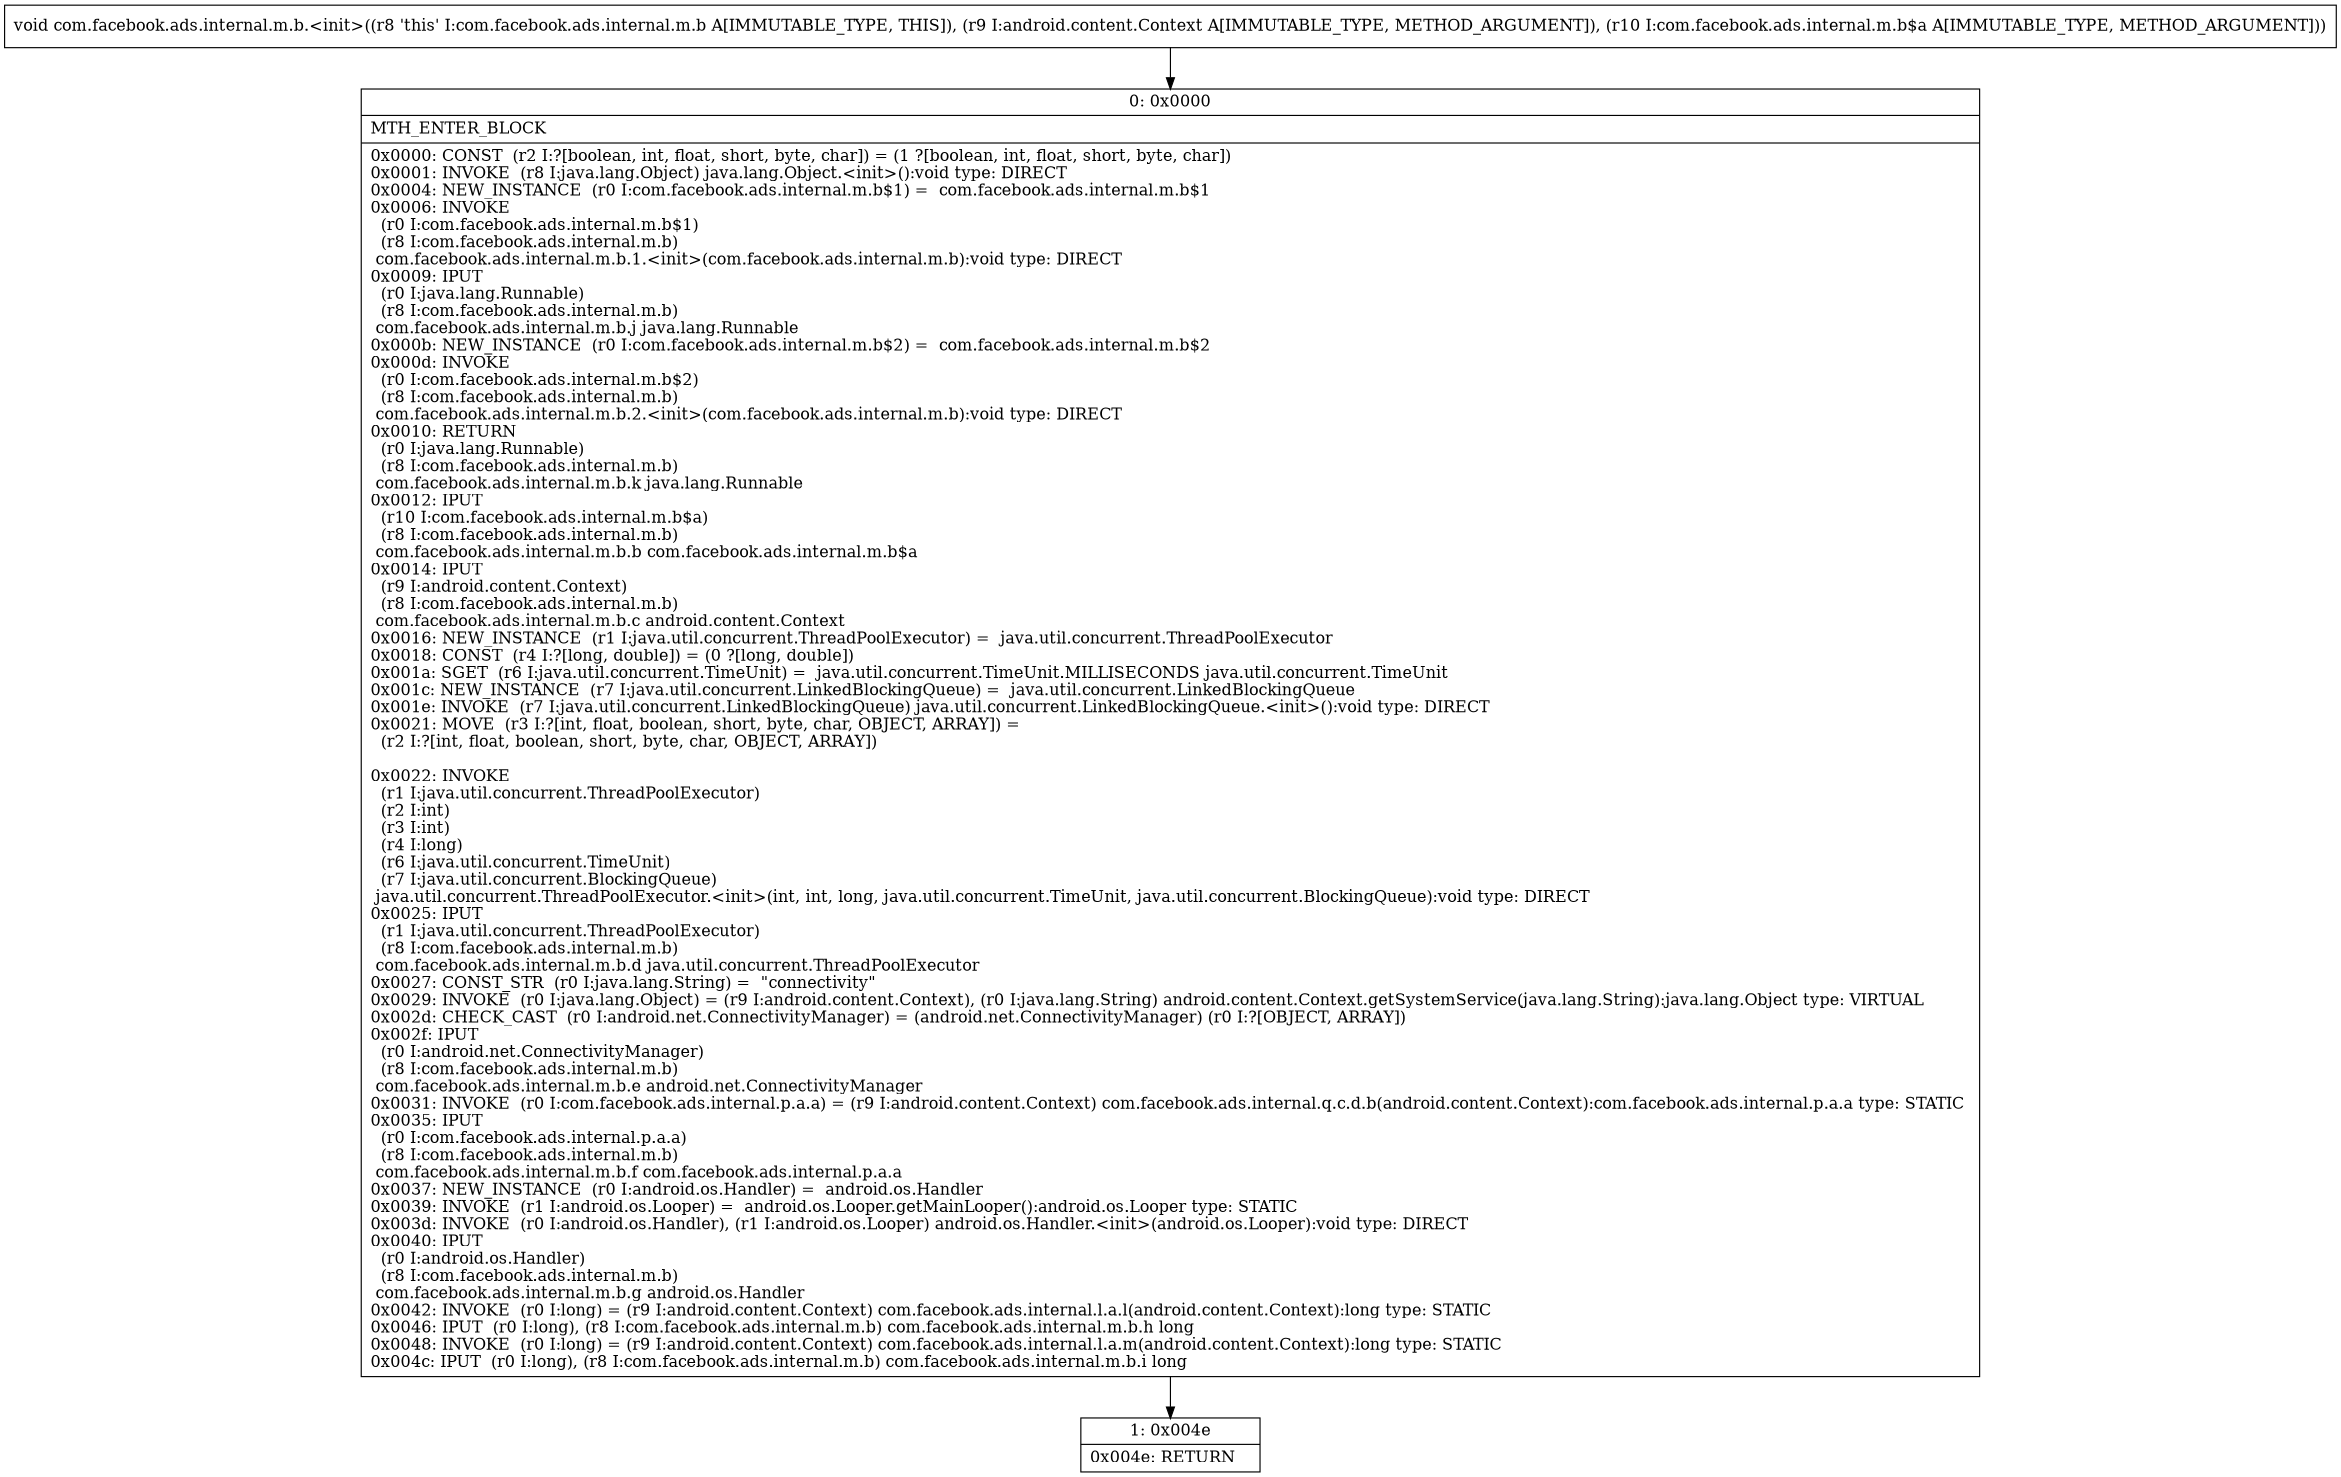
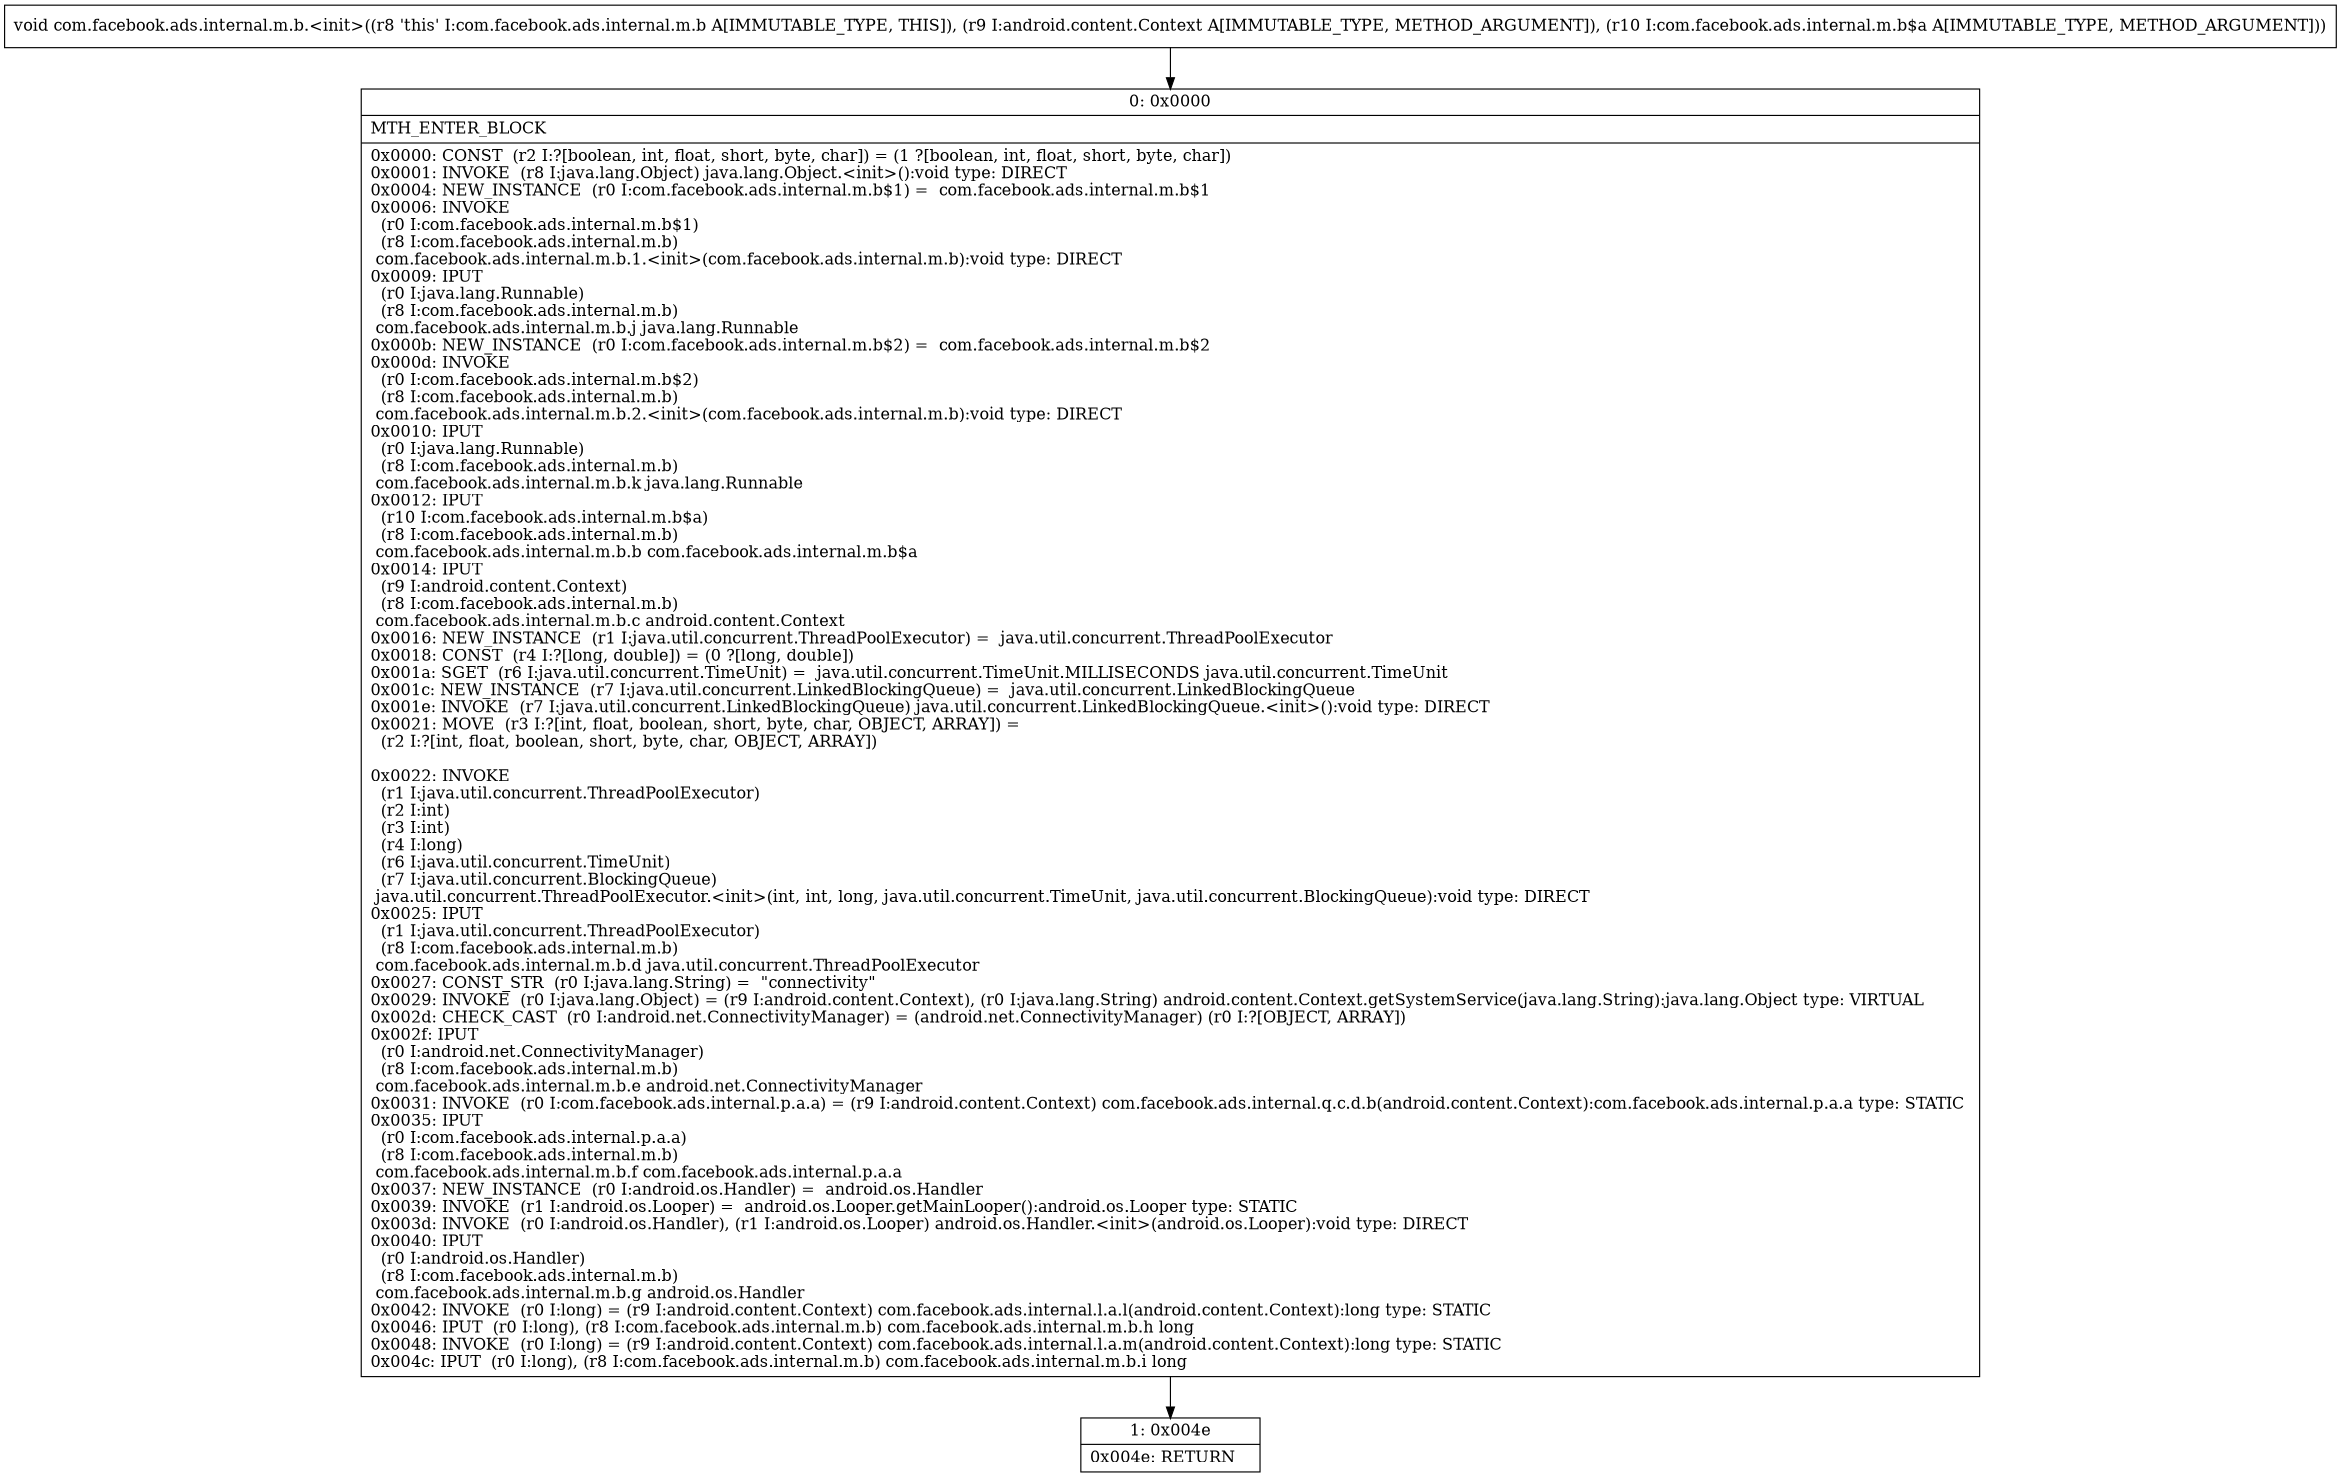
(449, 432) -> (432, 432)
